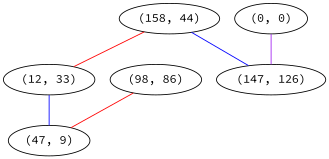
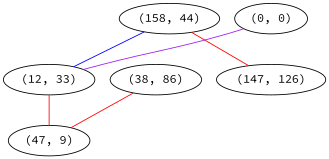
(109, 49) -> (109, 49)
(220, 49) -> (220, 49)
(271, 49) -> (164, 50)
(156, 80) -> (156, 80)
(49, 110) -> (49, 110)
